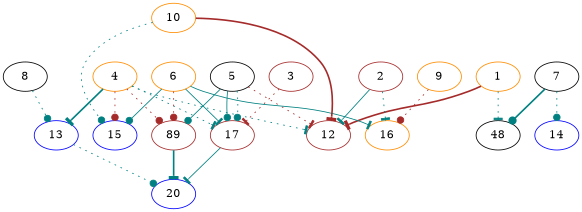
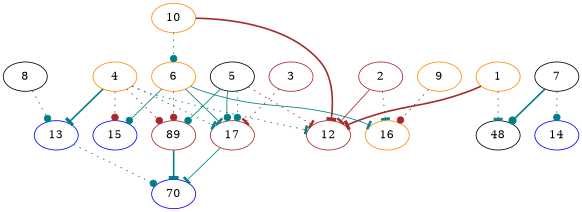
(91, 54) -> (174, 44)
(356, 104) -> (356, 104)
(174, 194) -> (174, 194)
